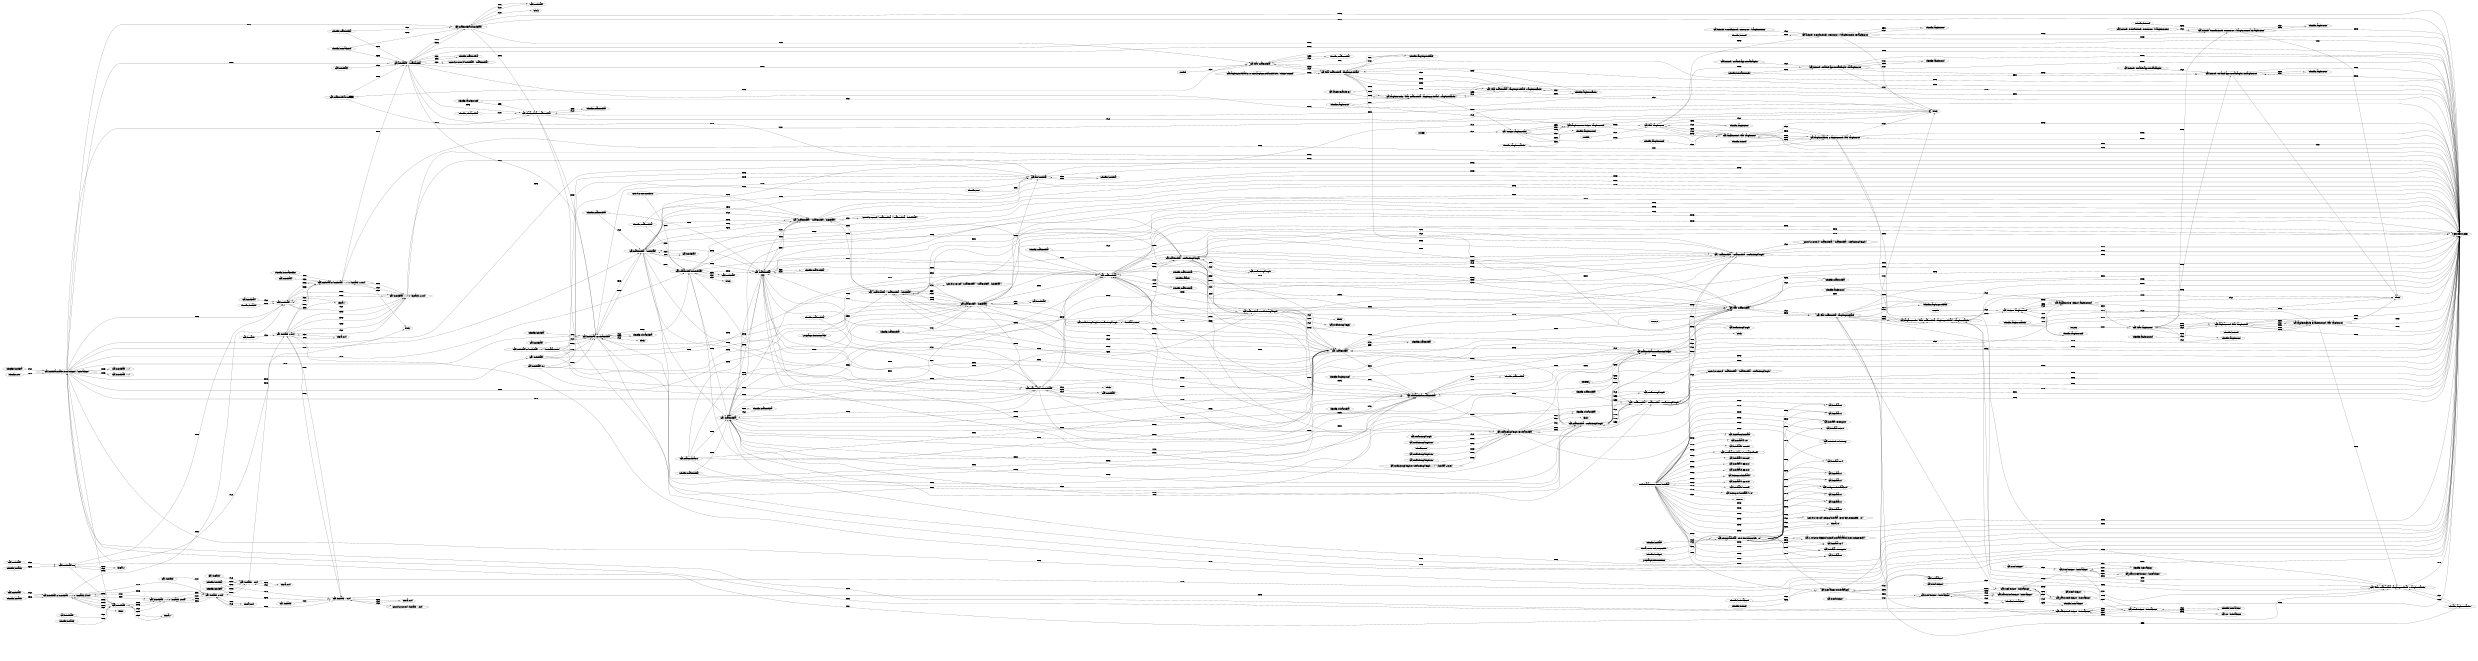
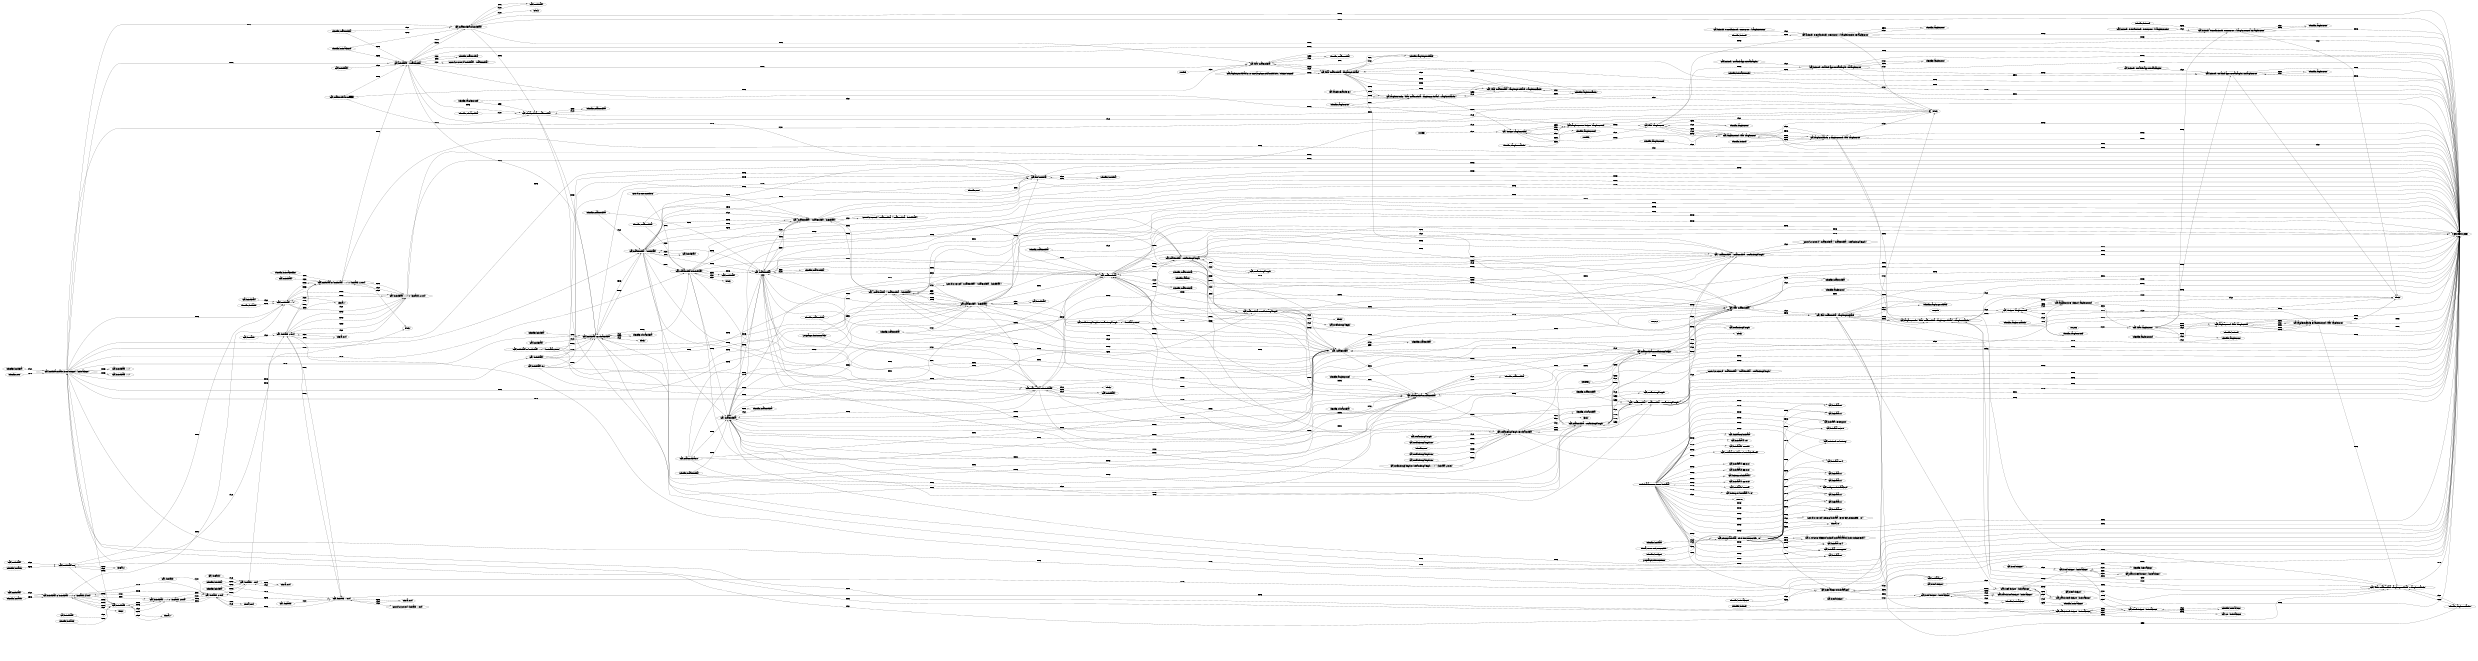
(1739, 458) -> none
